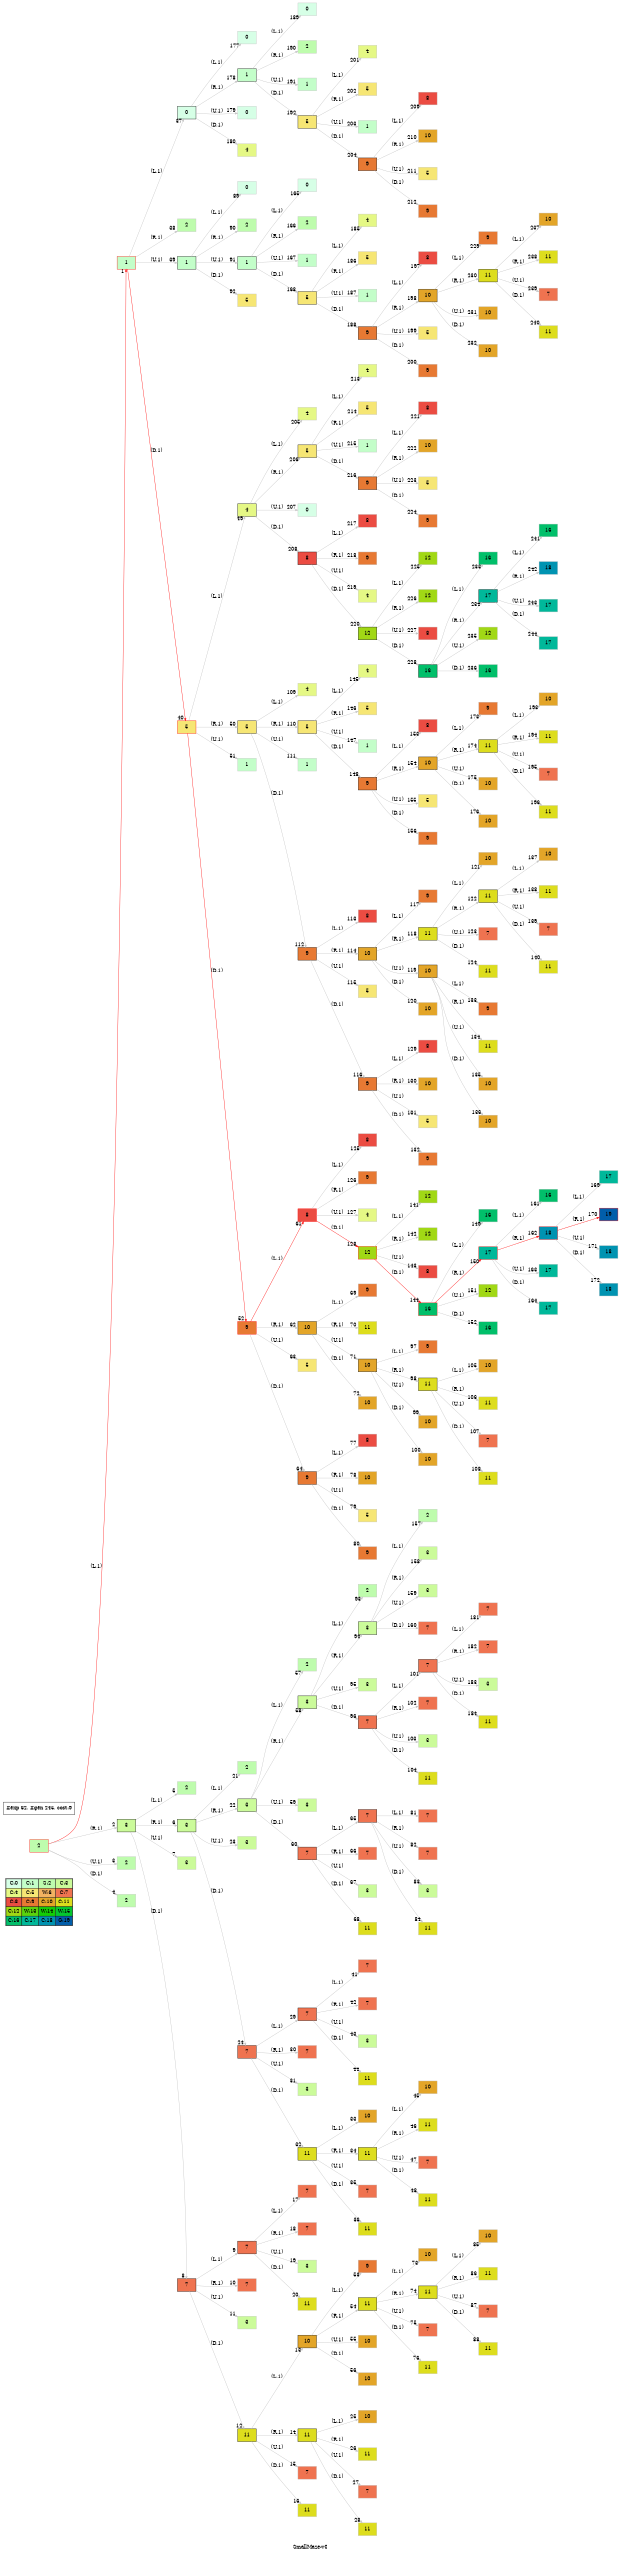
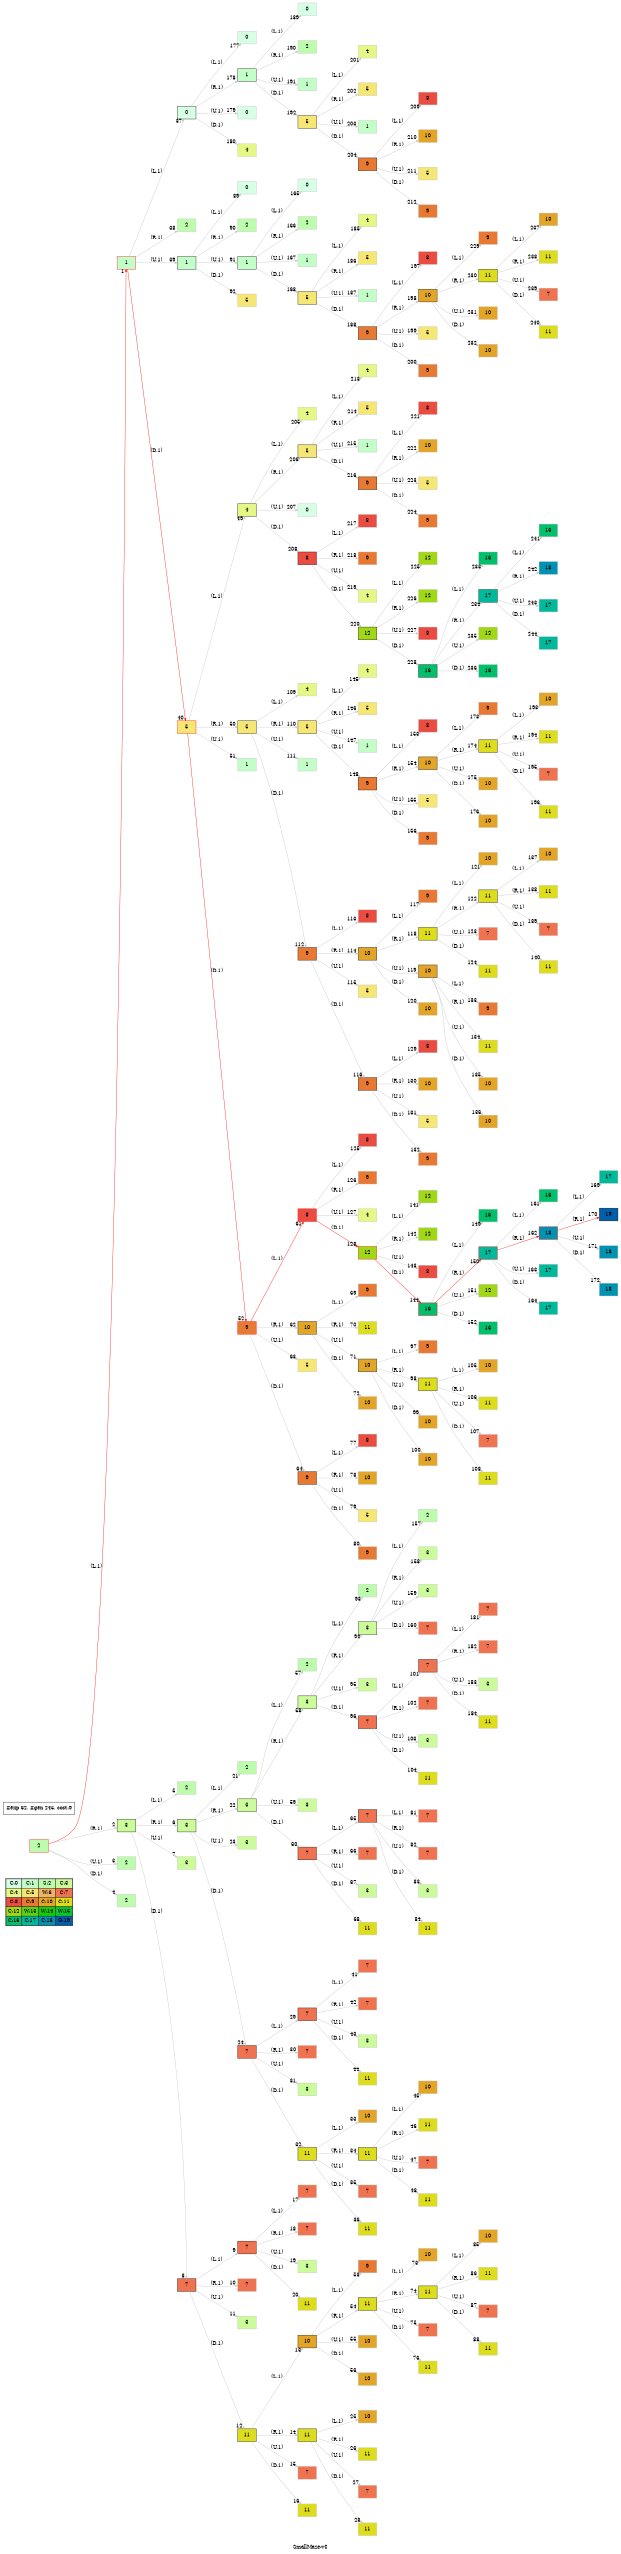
(609, 1215) -> (609, 1215)
